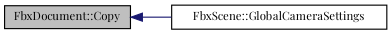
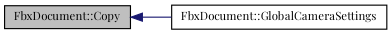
(279, 17) -> (279, 17)
